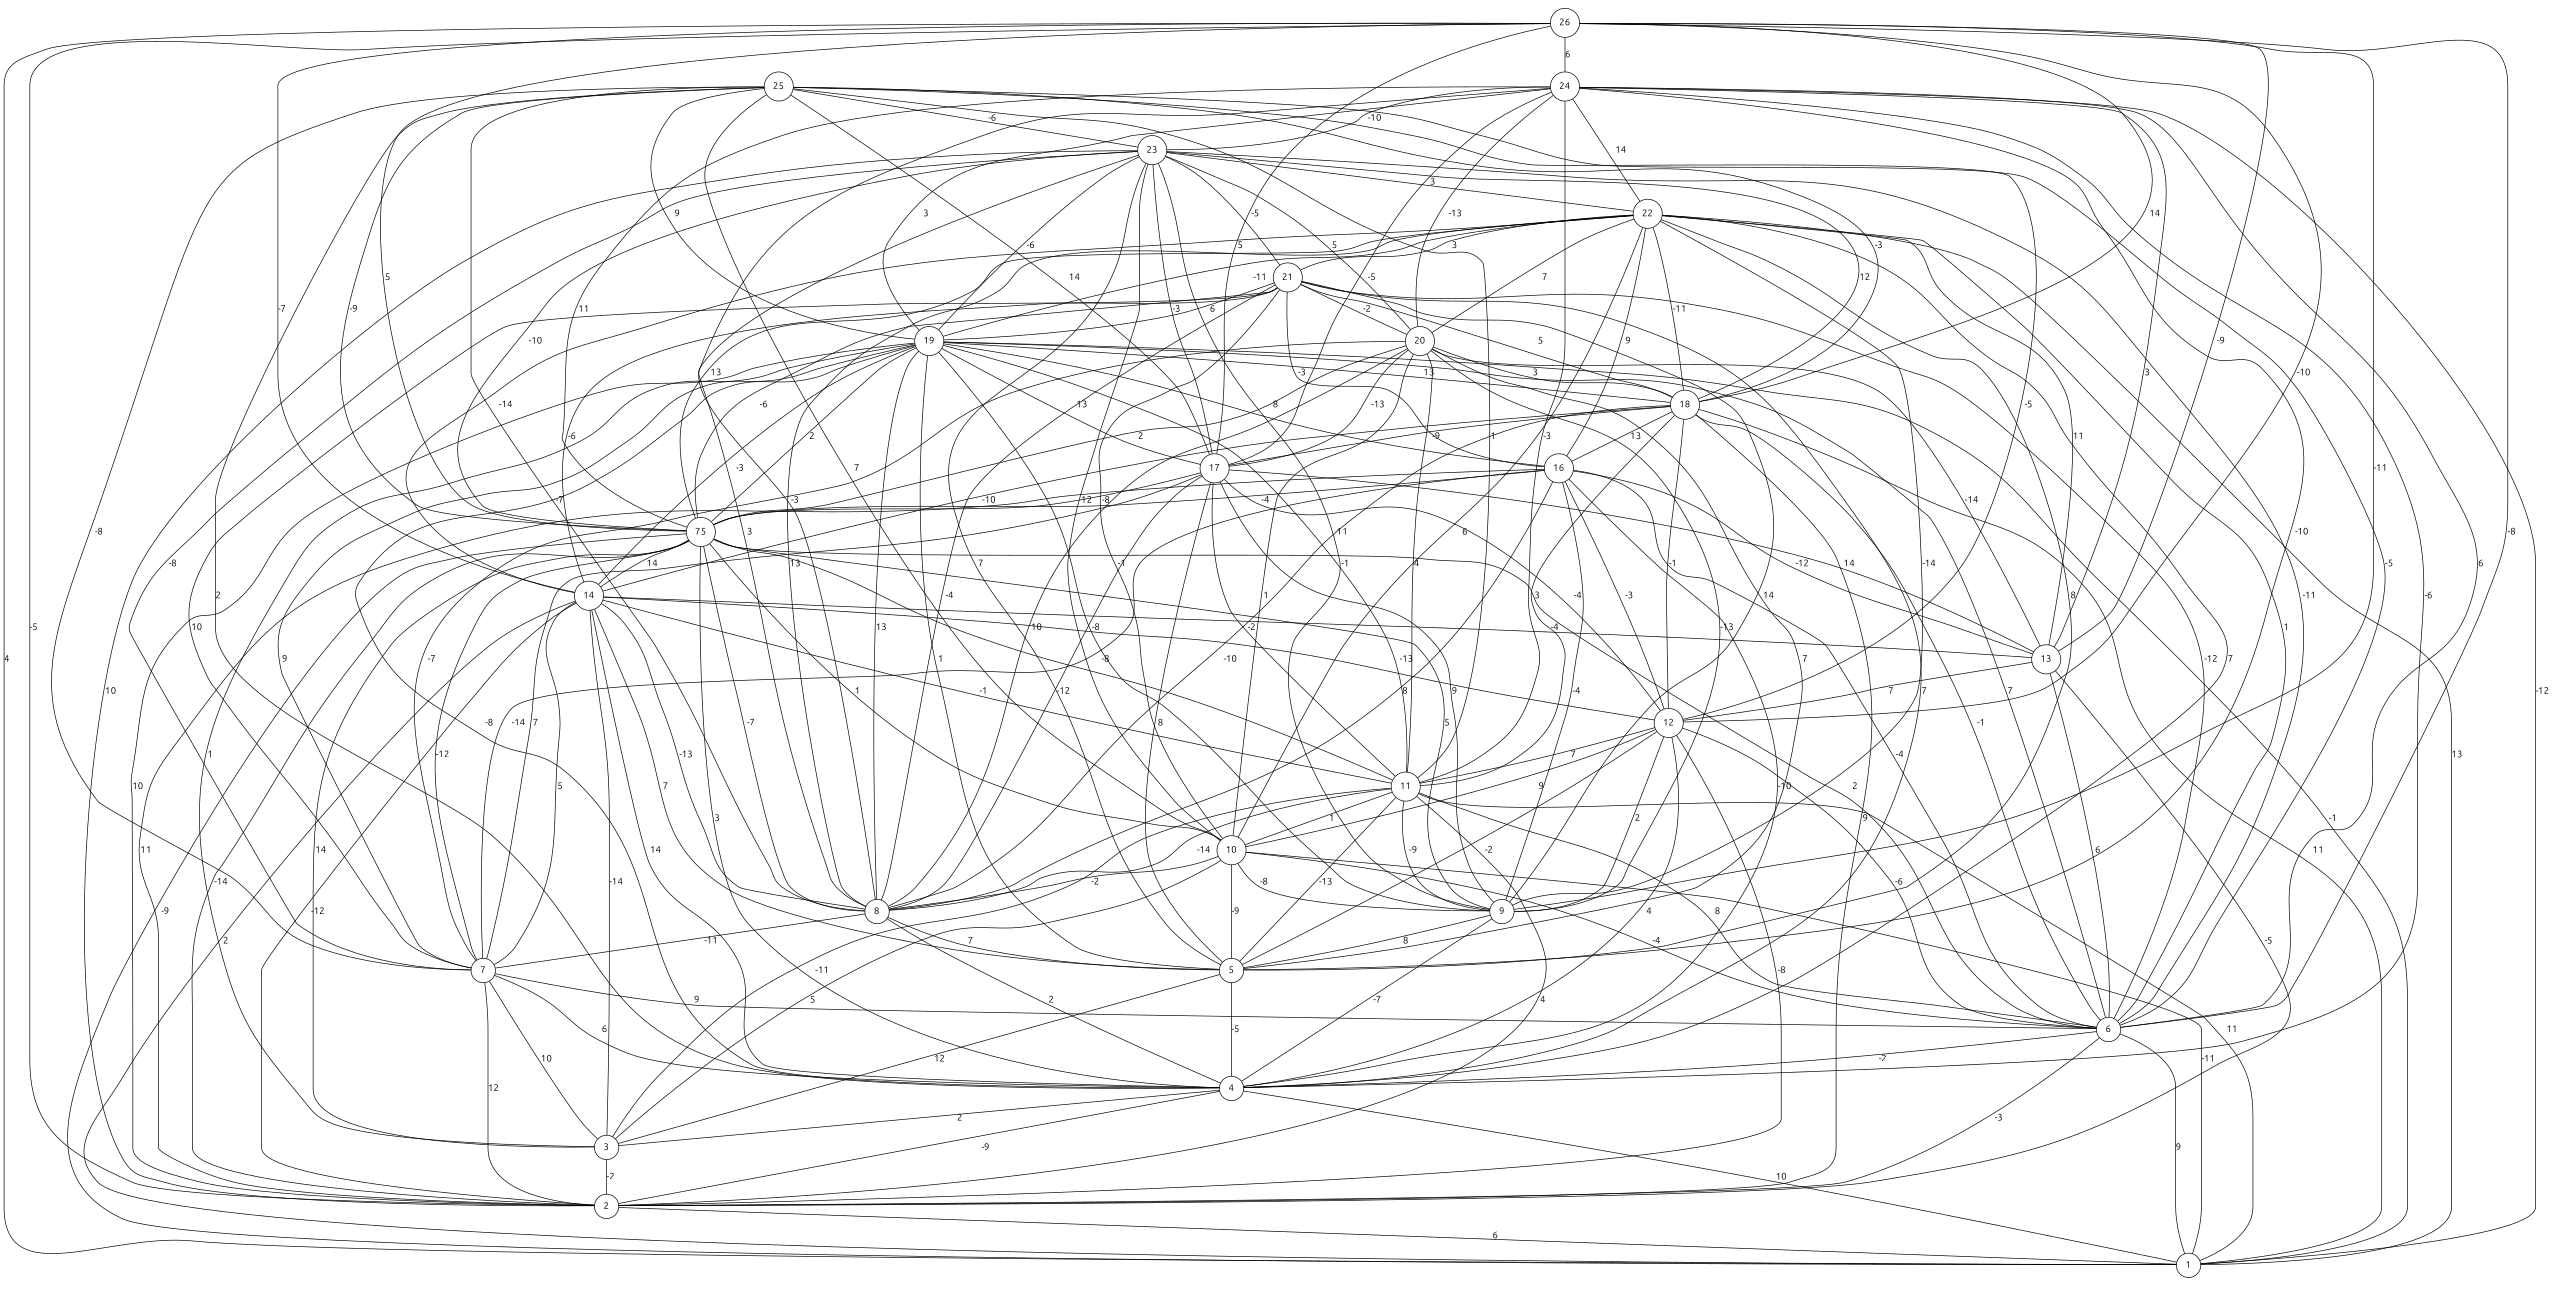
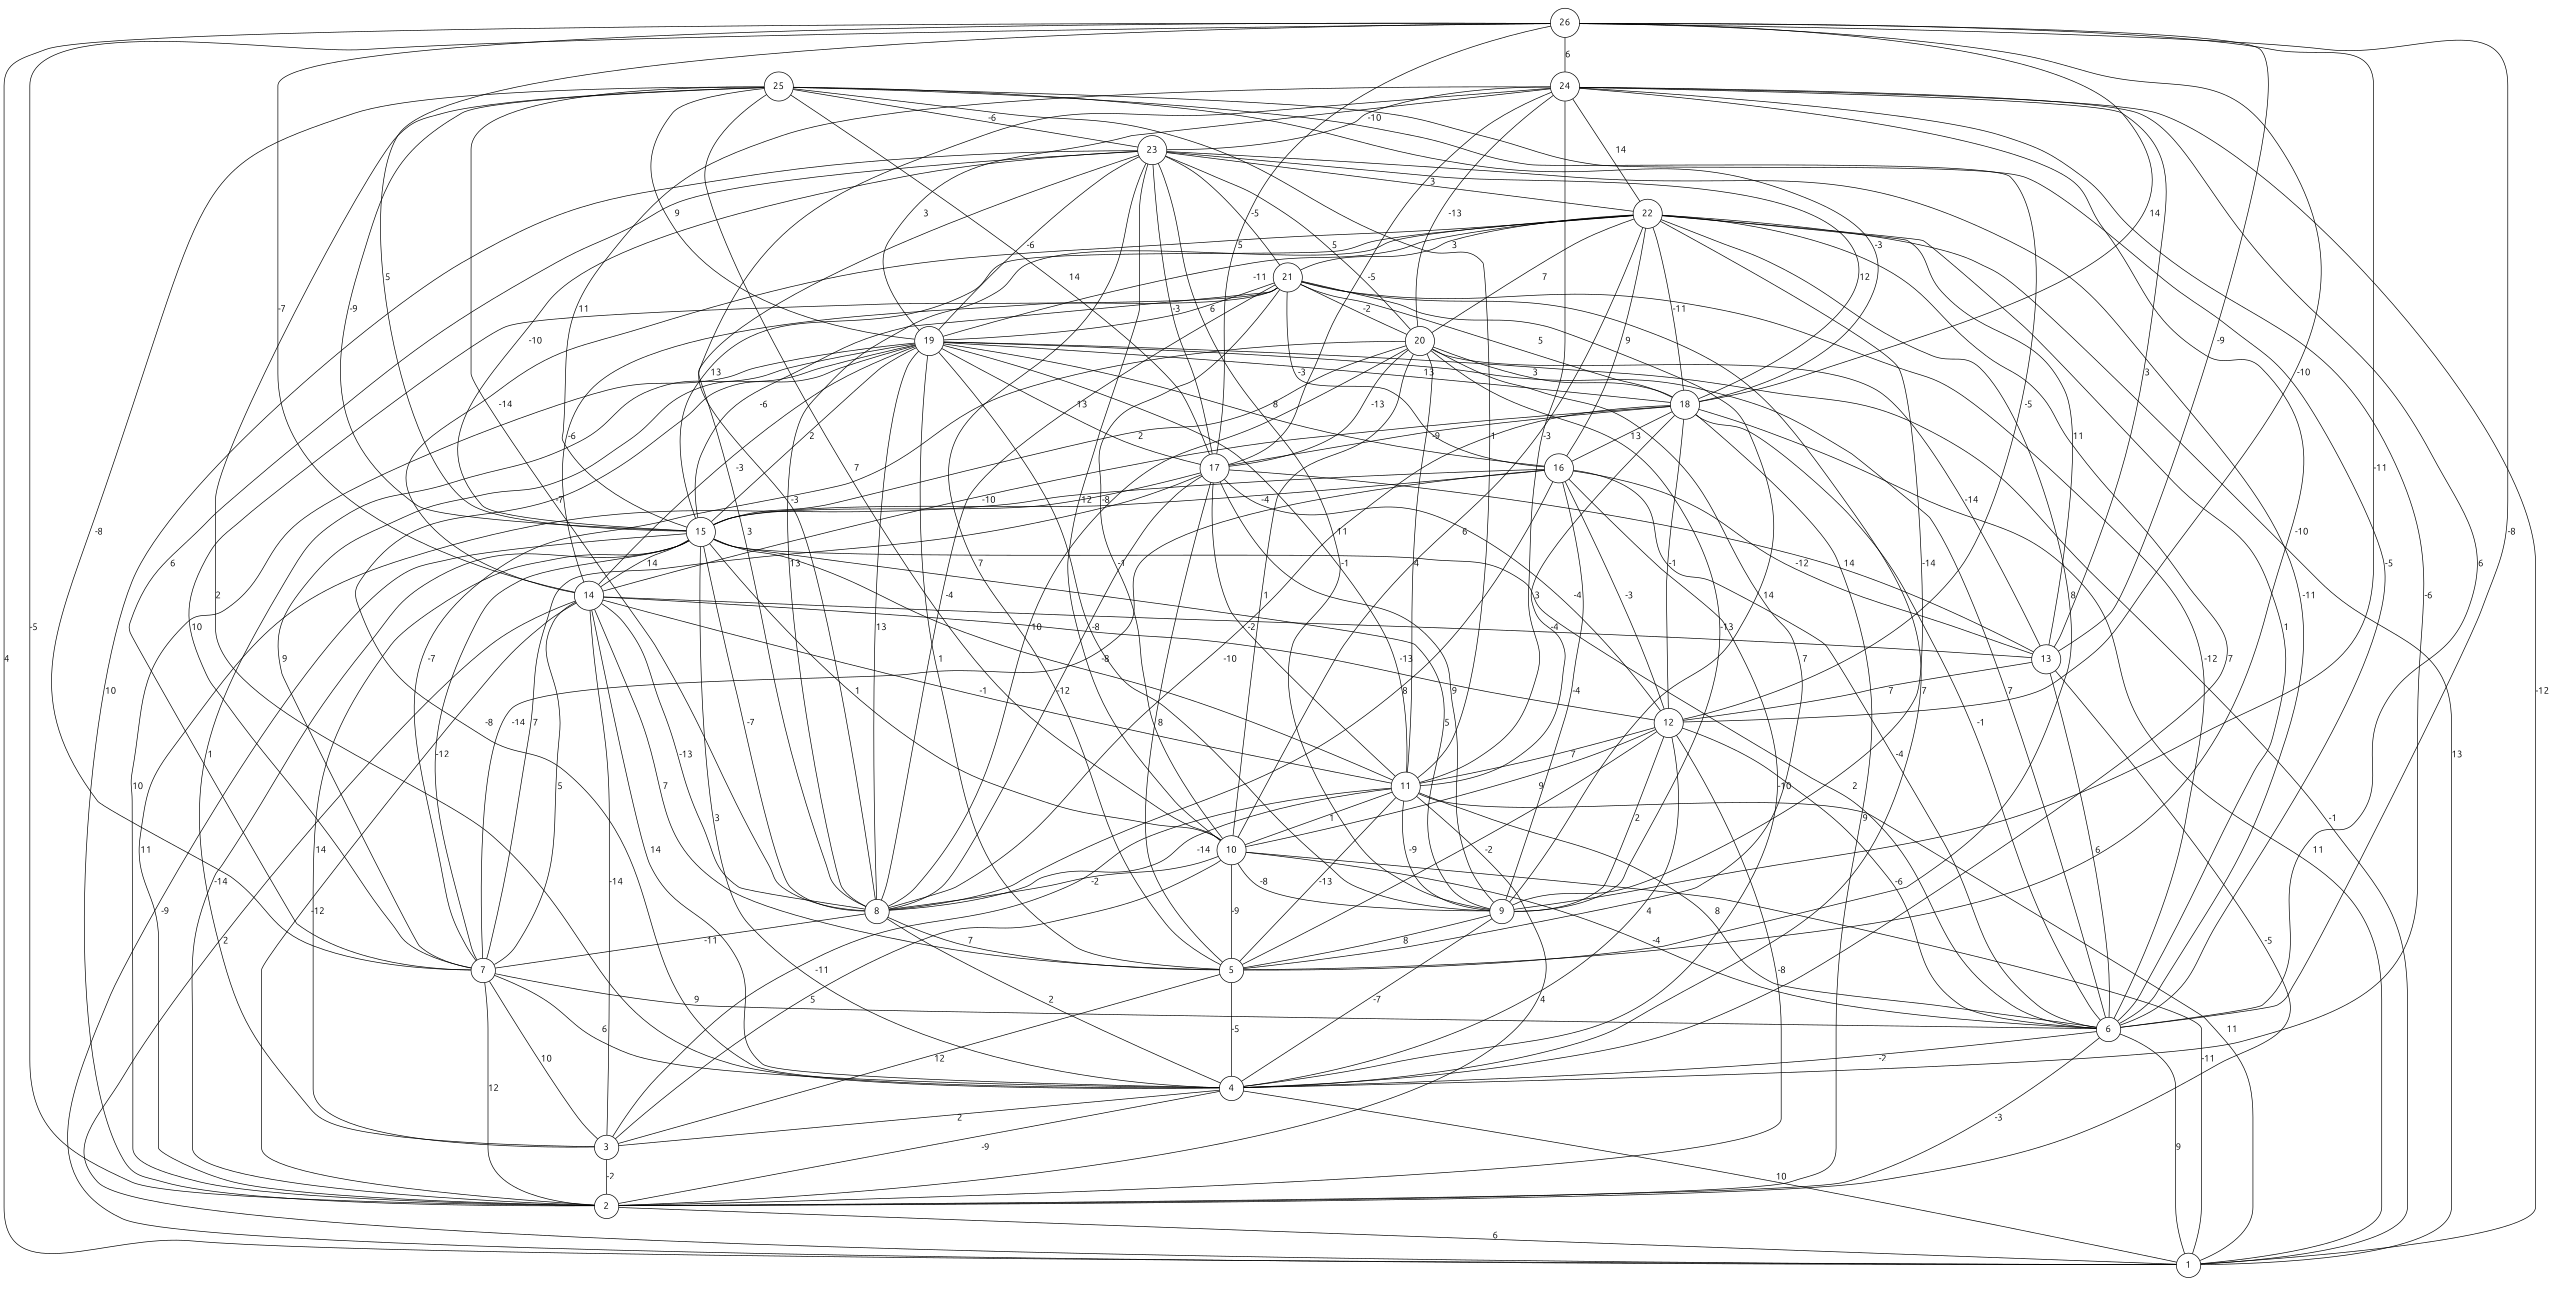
(701, 532) -> (701, 532)
(173, 564) -> (173, 564)
